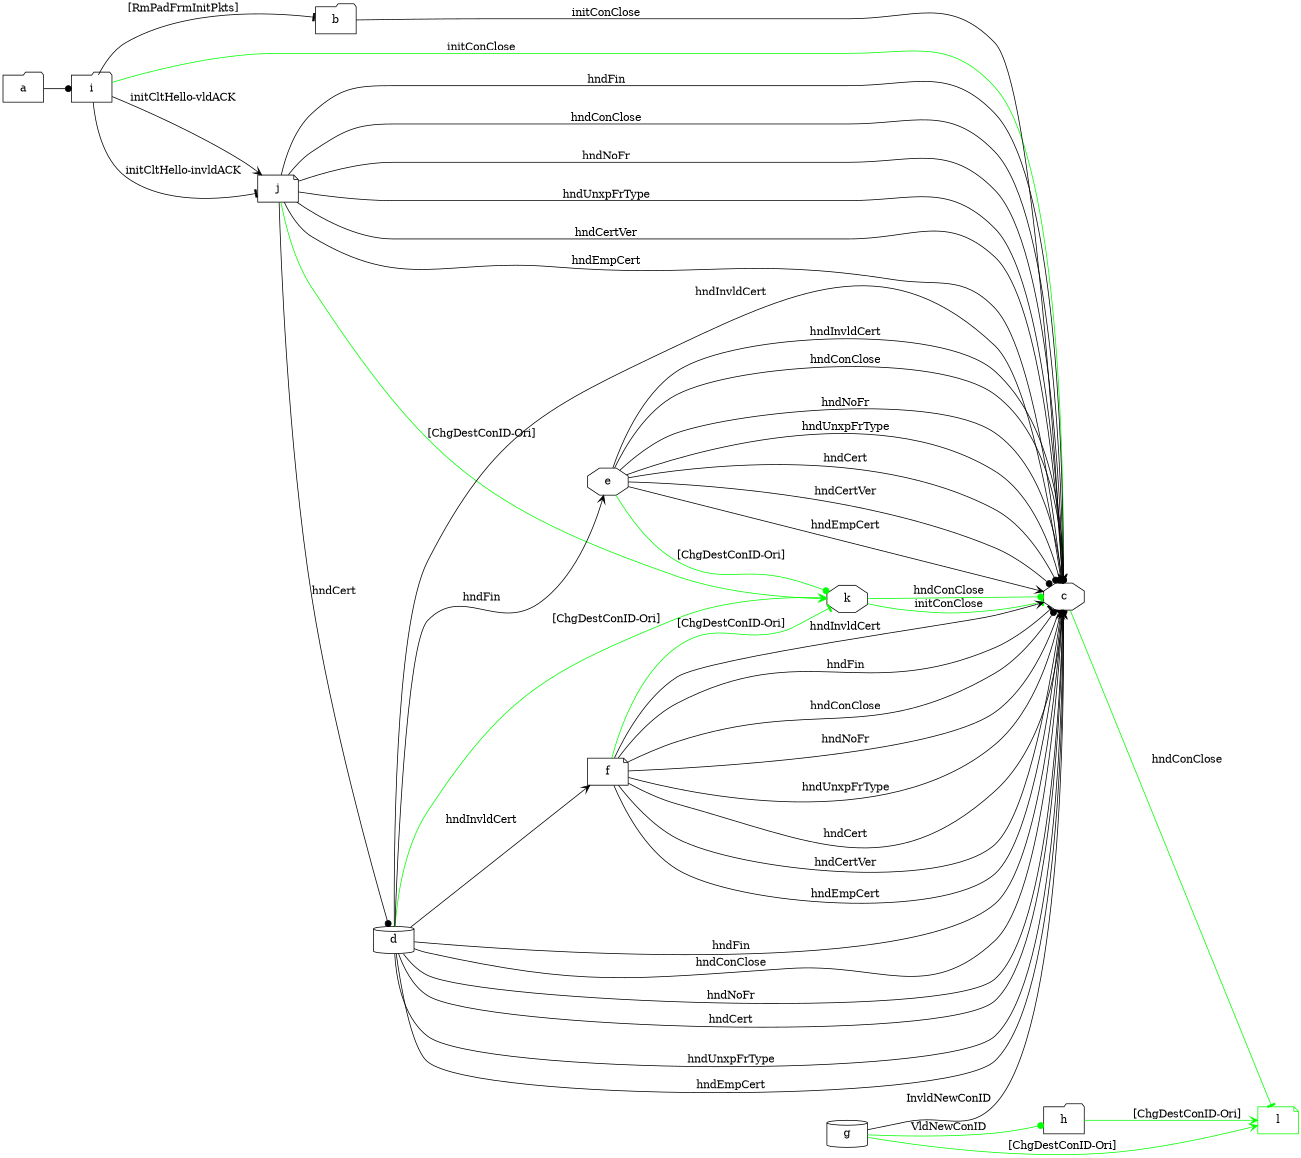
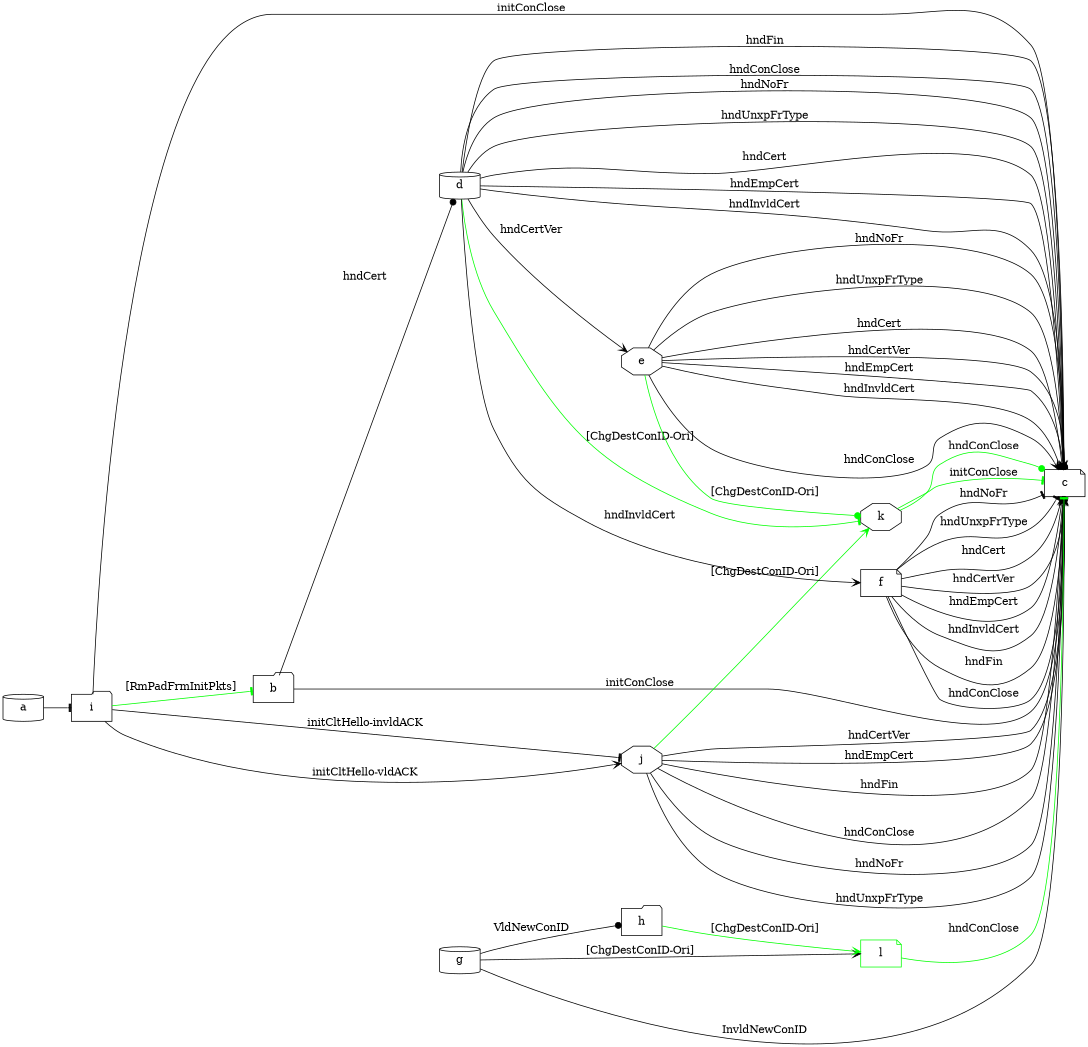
(195, 19) -> (181, 699)
(807, 53) -> (503, 14)
(23, 89) -> (23, 708)
(54, 89) -> (56, 708)
(278, 189) -> (642, 760)
(307, 566) -> (366, 440)
(1064, 597) -> (1065, 483)
(483, 598) -> (533, 230)
(689, 640) -> none
(543, 684) -> (593, 445)
(1170, 857) -> (1045, 887)
(1048, 932) -> (985, 998)
(953, 1136) -> (547, 938)
(1060, 1155) -> (667, 957)
